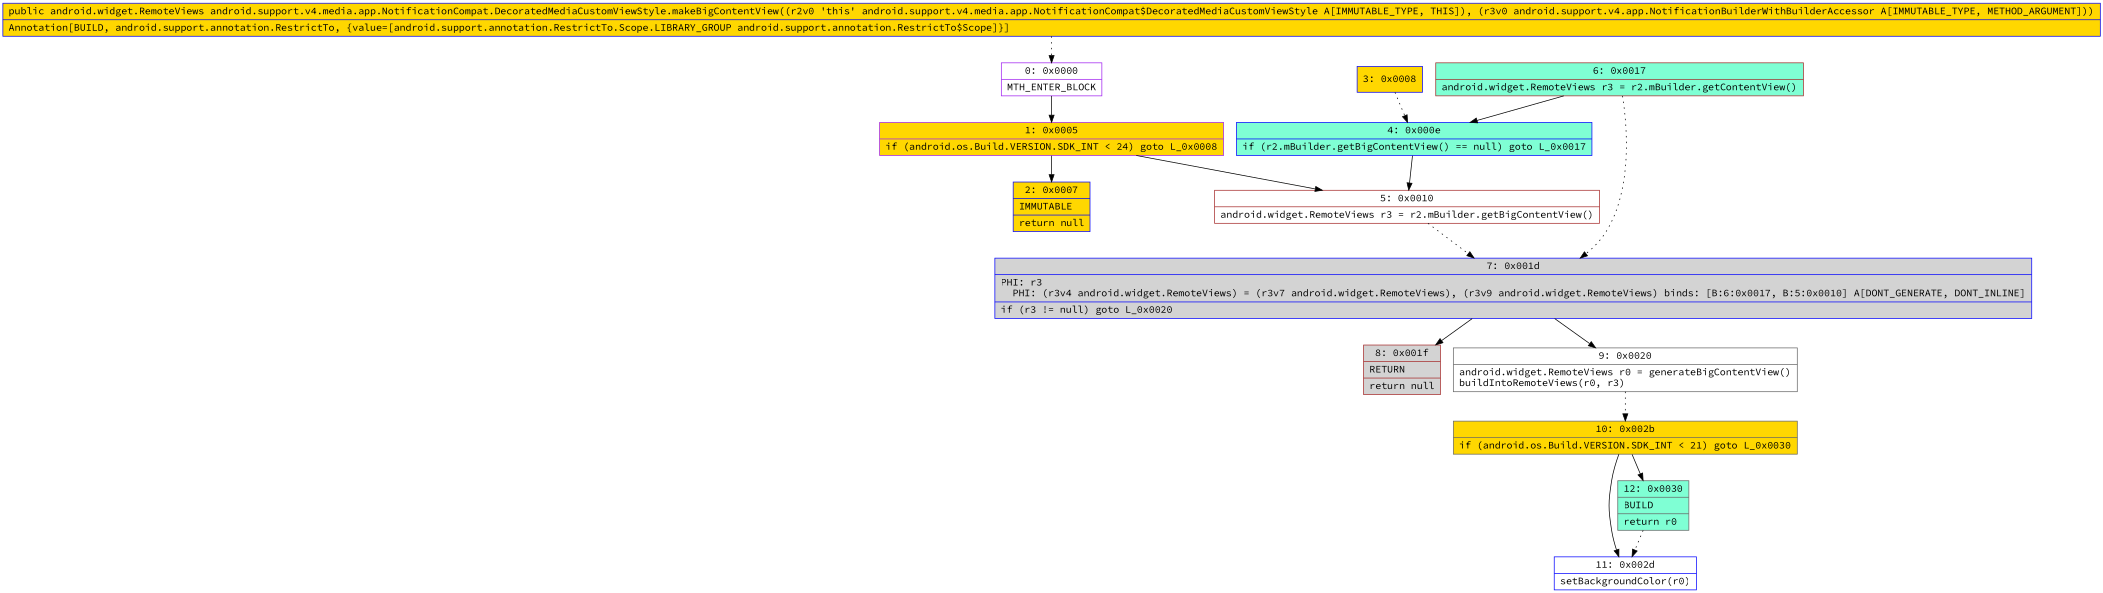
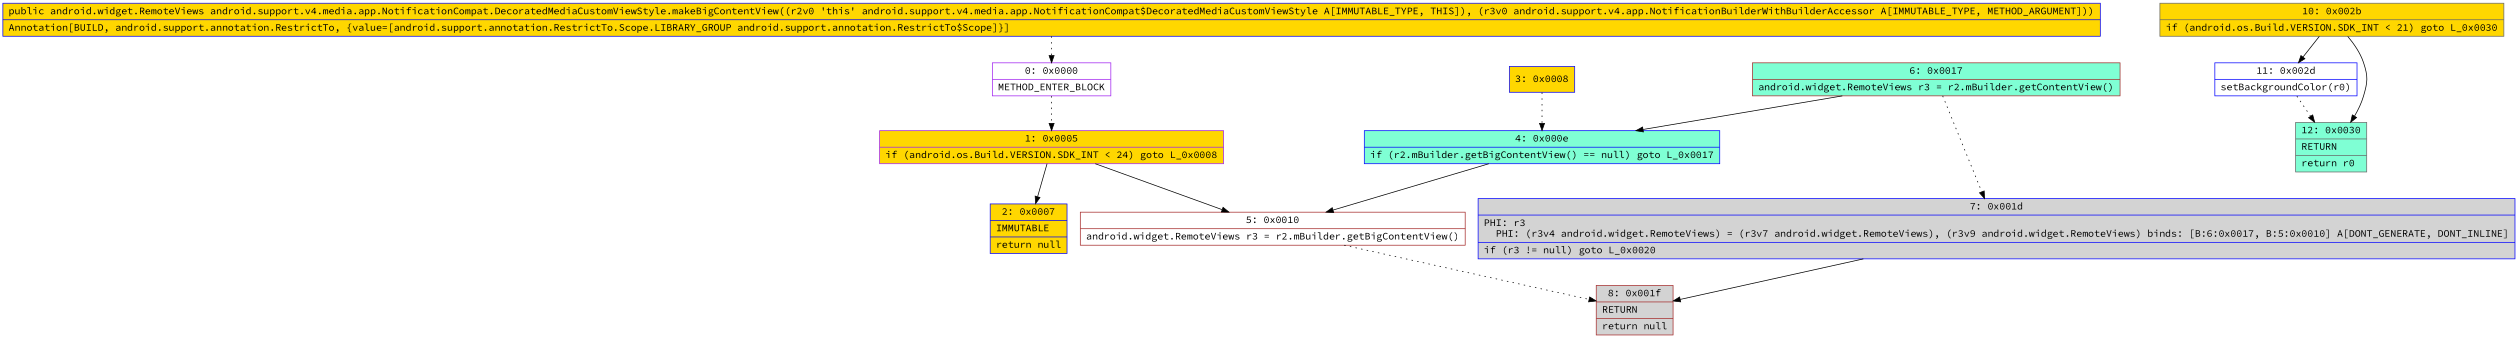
(1052, 87) -> (1052, 87)
(1052, 106) -> (1052, 110)
(1448, 238) -> (1467, 272)
(1625, 370) -> none
(1639, 505) -> (2319, 147)
(1639, 540) -> (2304, 106)
